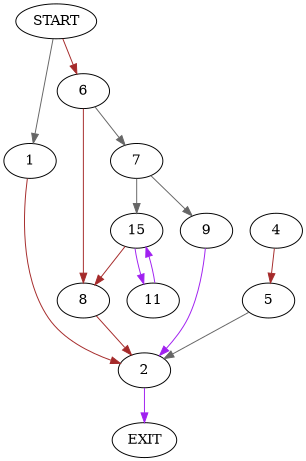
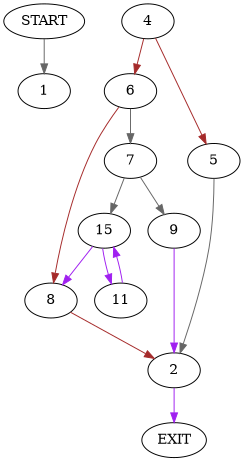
(68, 52) -> (140, 52)
(113, 262) -> (81, 262)
(34, 288) -> none
